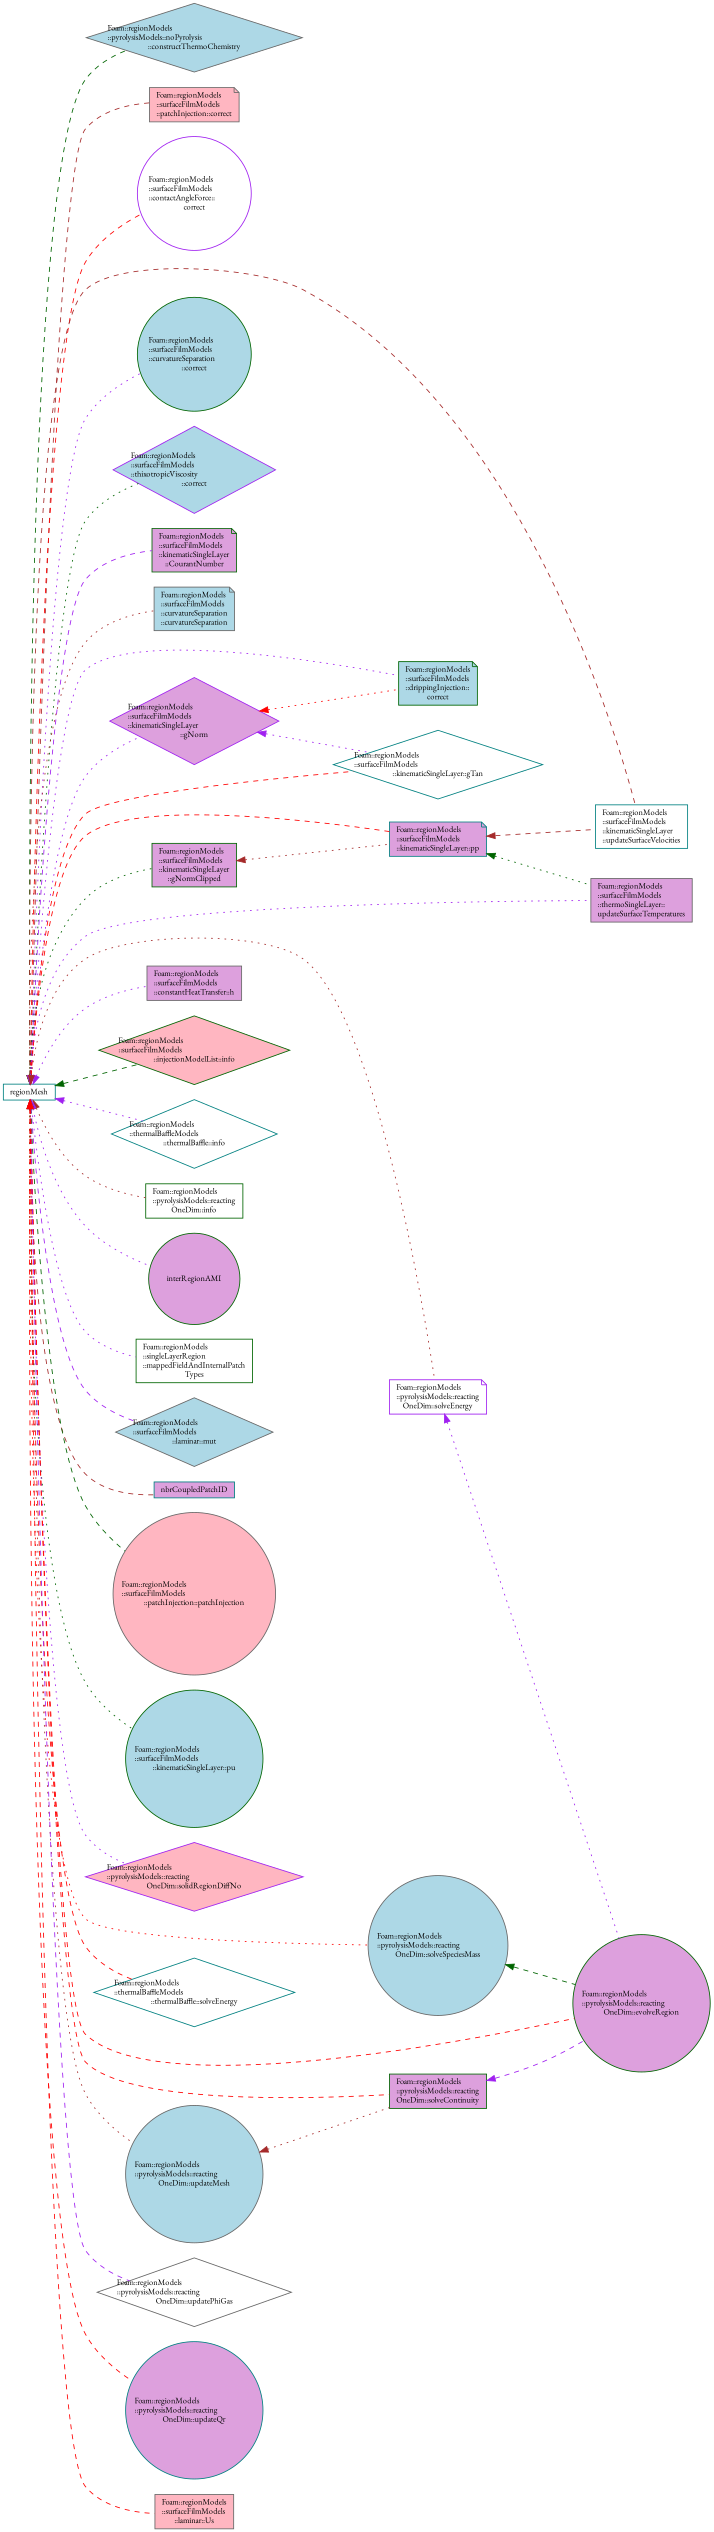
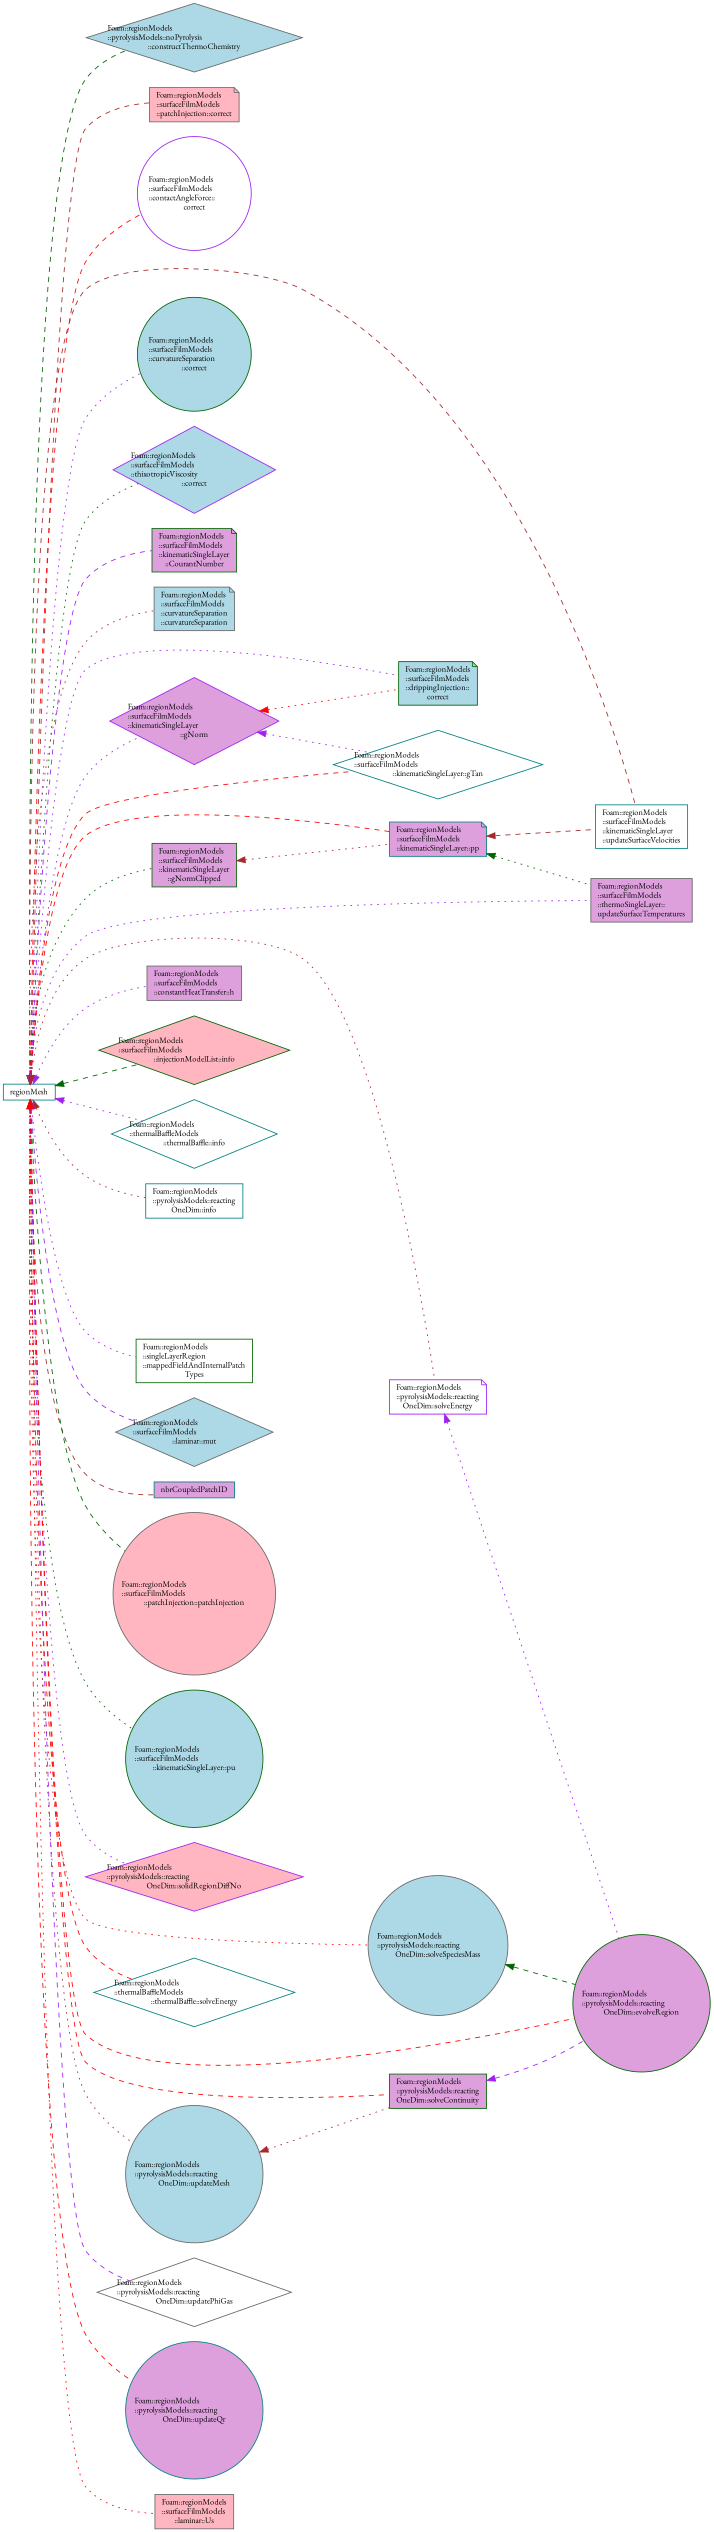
(194, 1201) -> (194, 1201)
(194, 1279) -> none
(54, 2201) -> (54, 2201)
